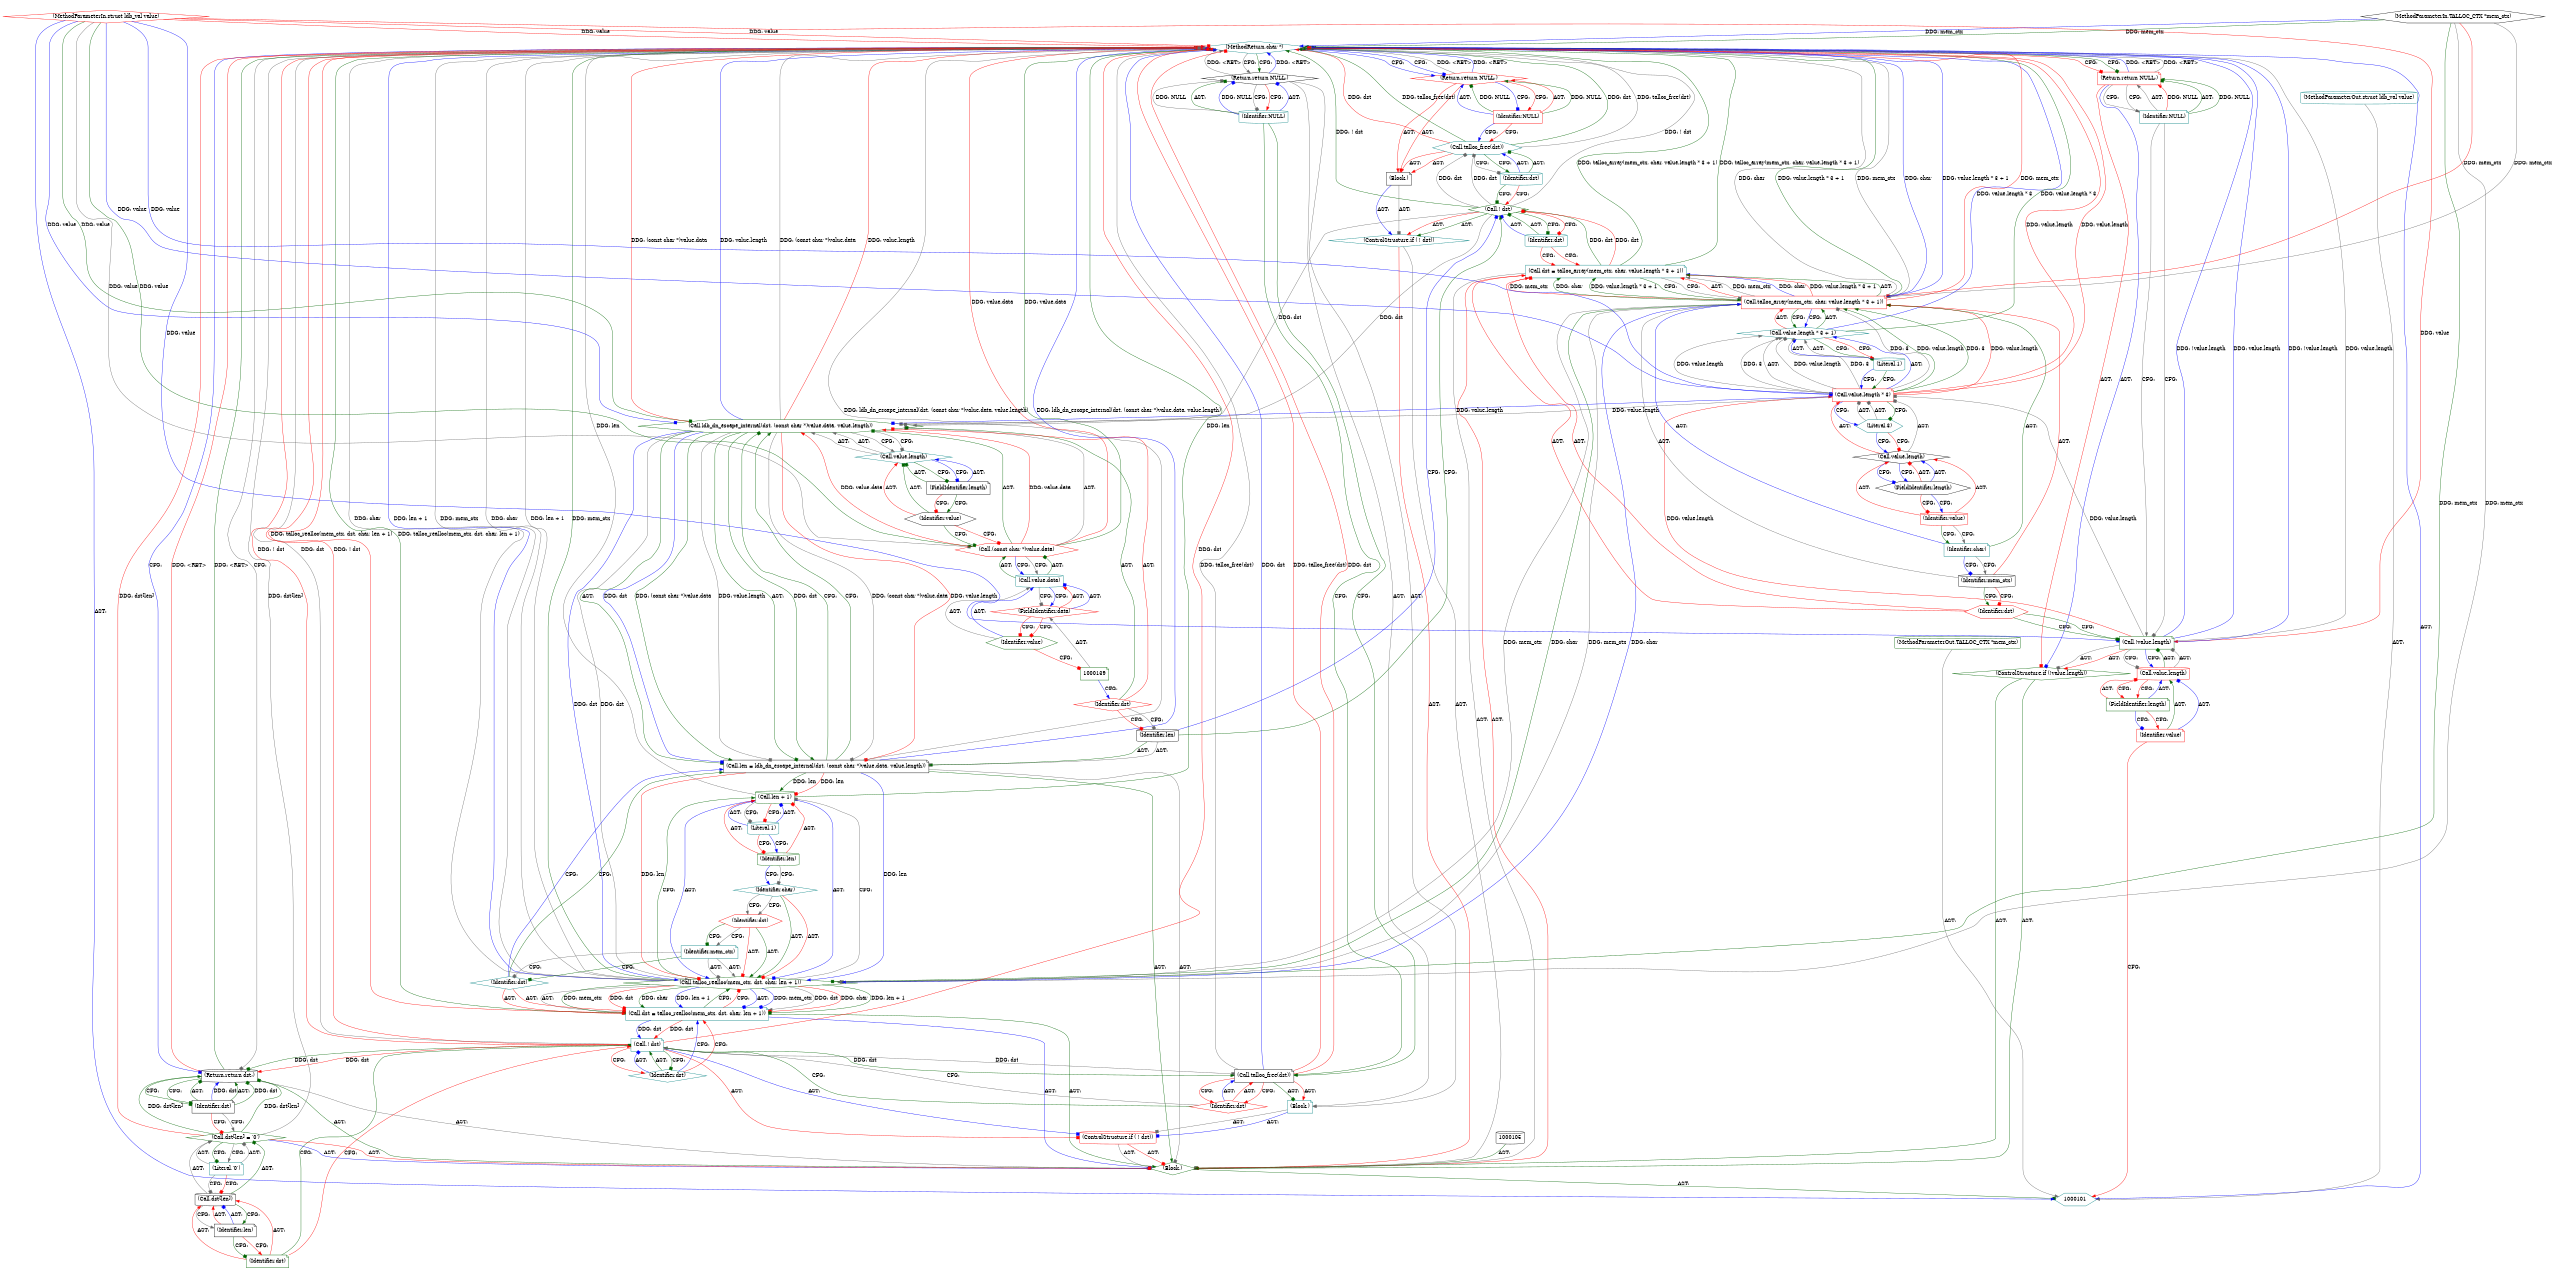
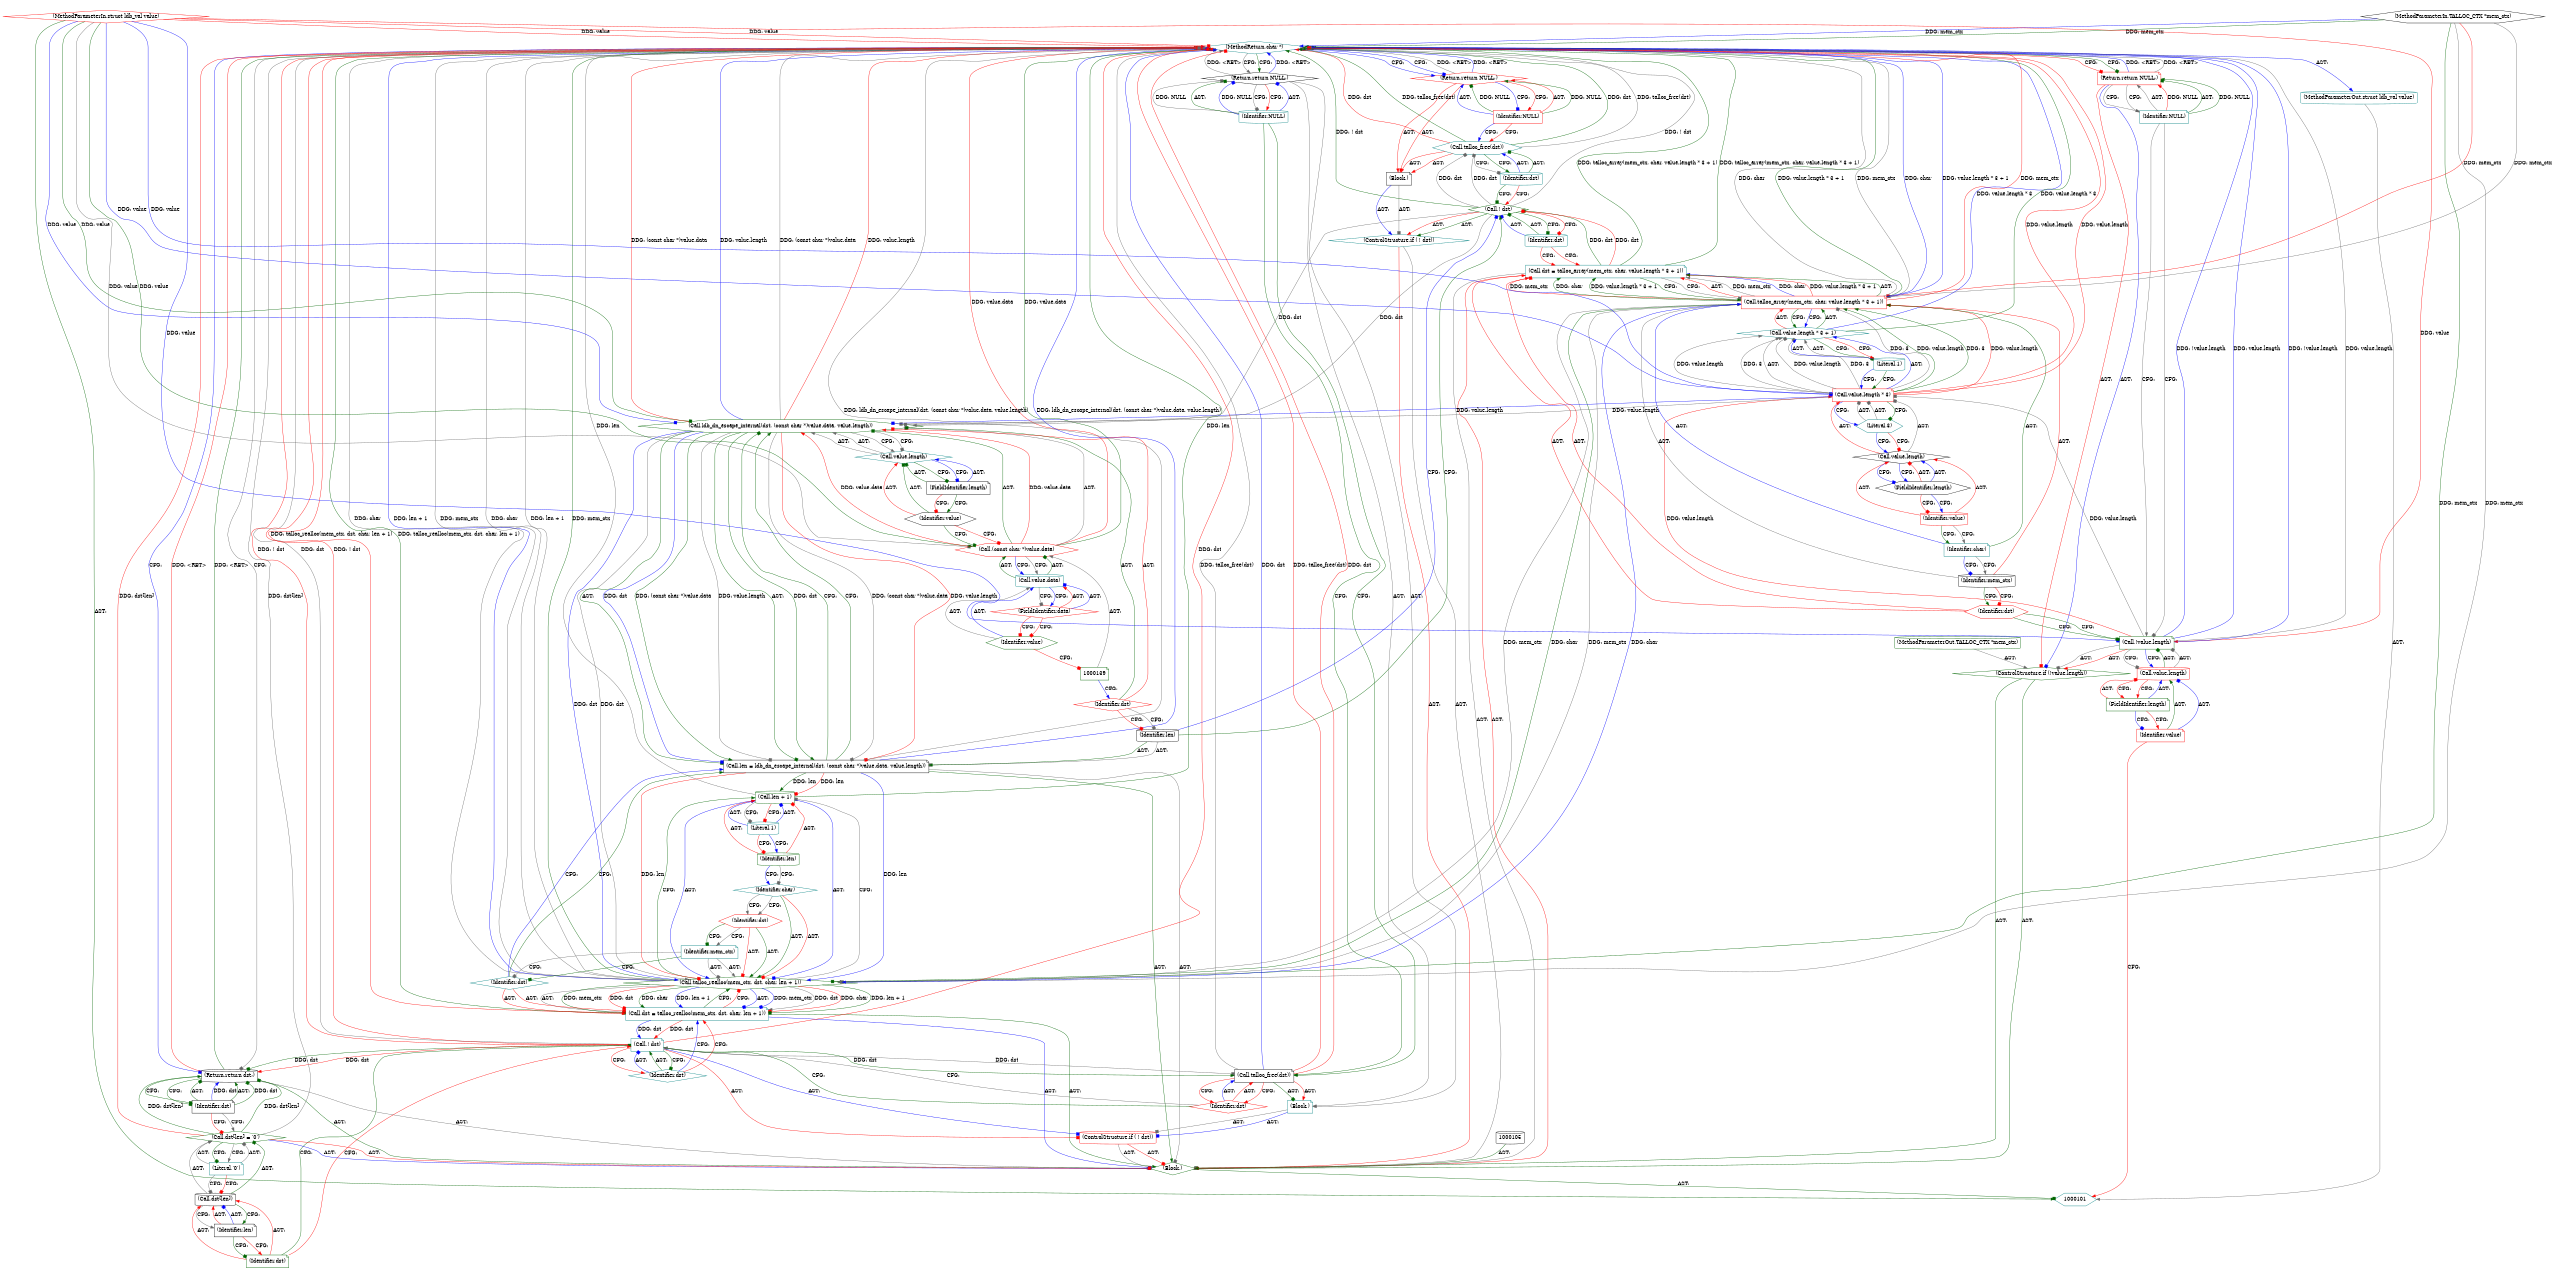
(2404, 238) -> (1833, 51)
(1071, 643) -> (1106, 599)
(1950, 941) -> (1999, 658)
(509, 1186) -> (509, 1186)
